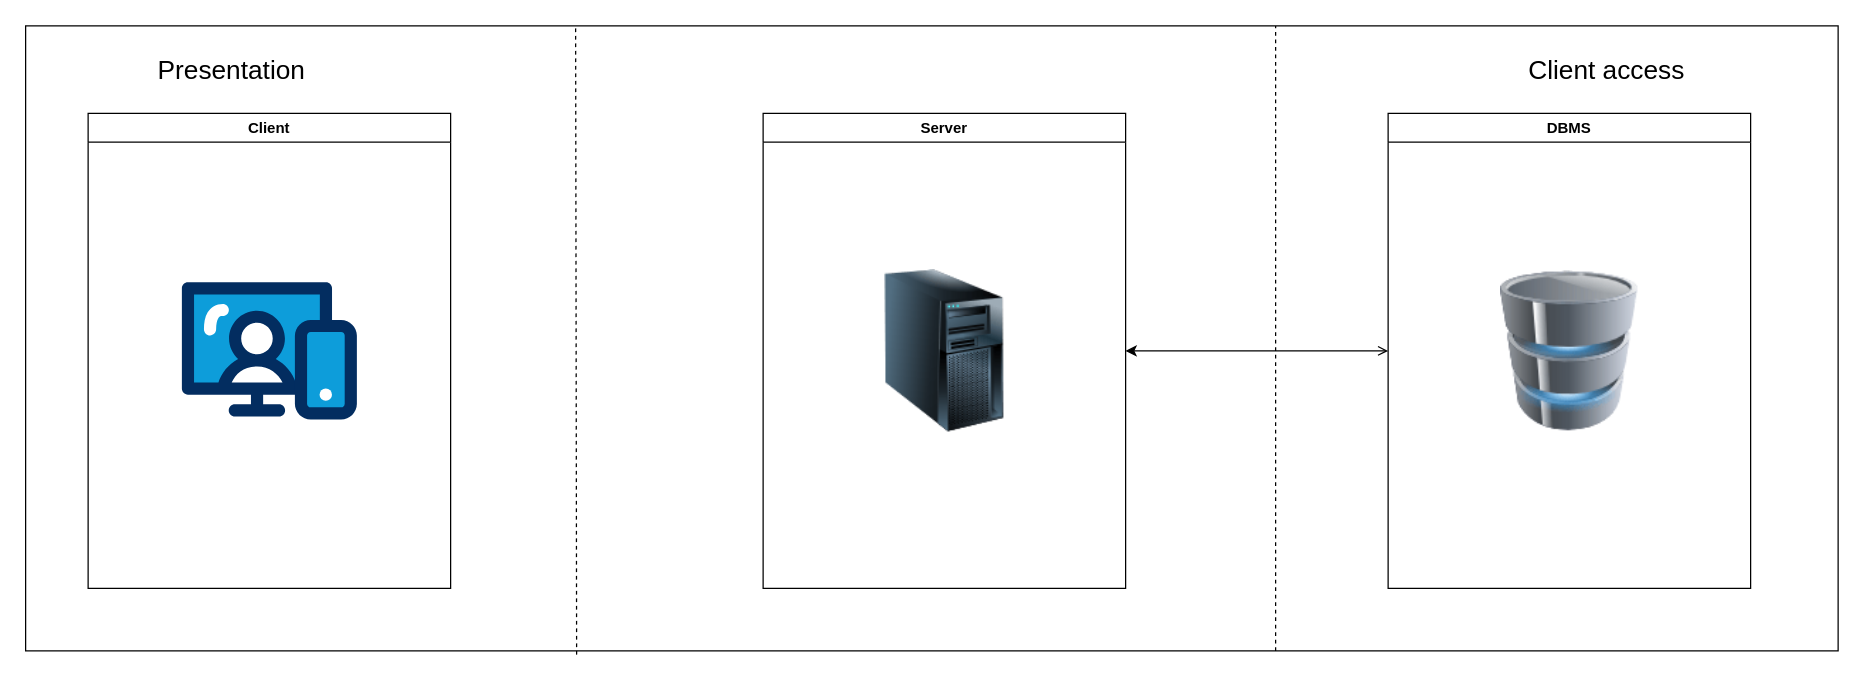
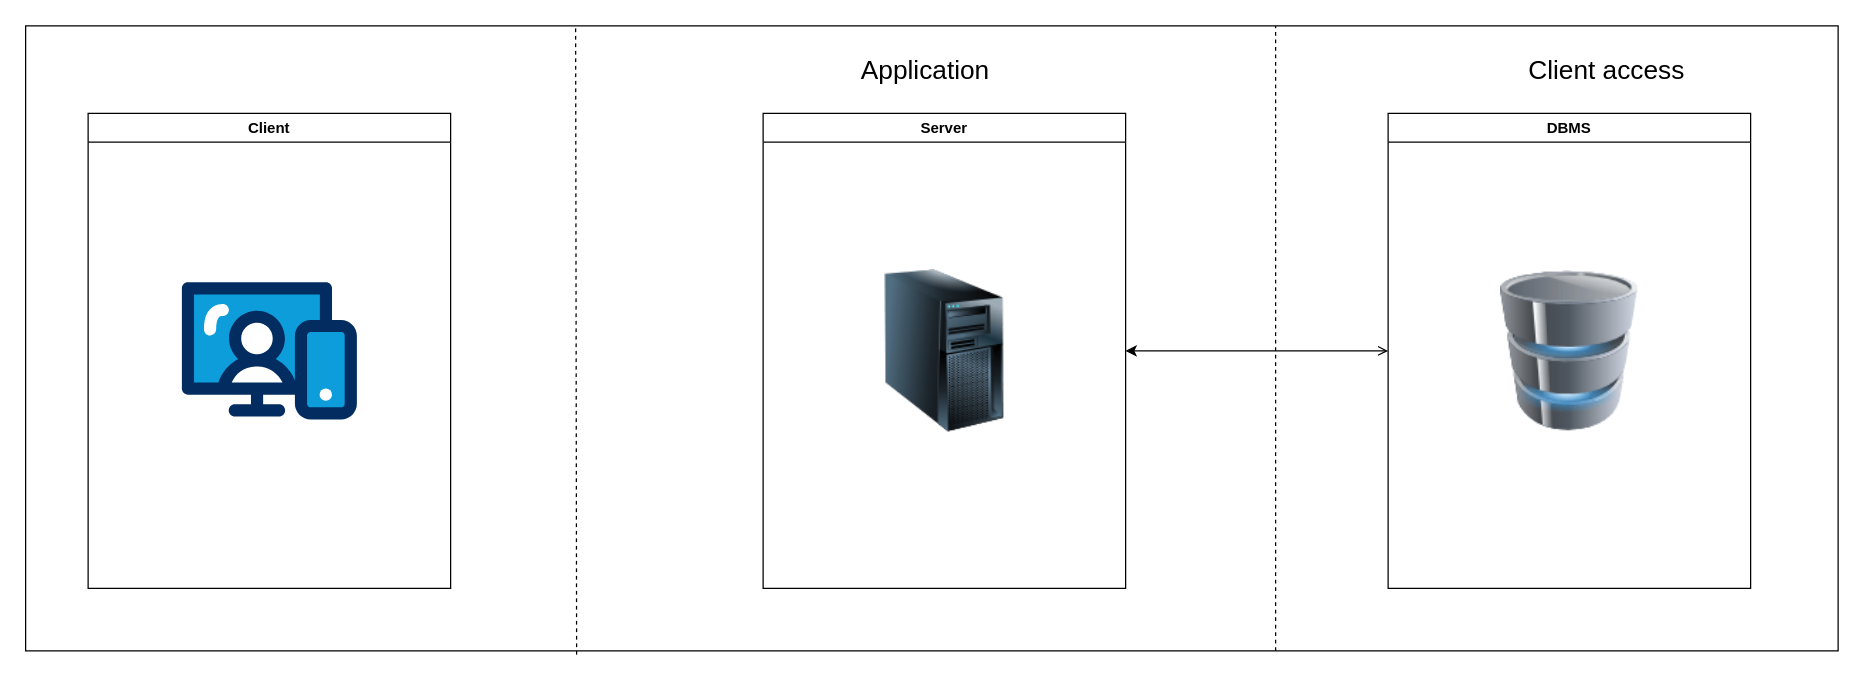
(232, 69) -> none
none -> (926, 69)
